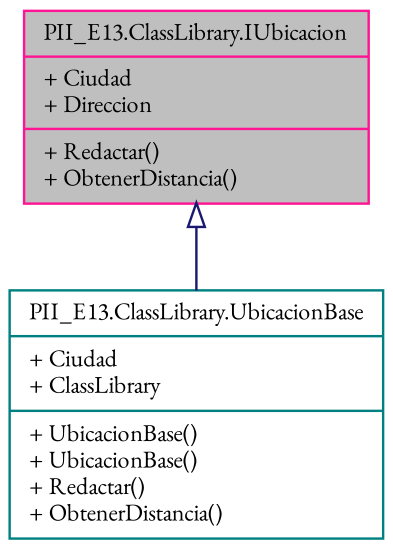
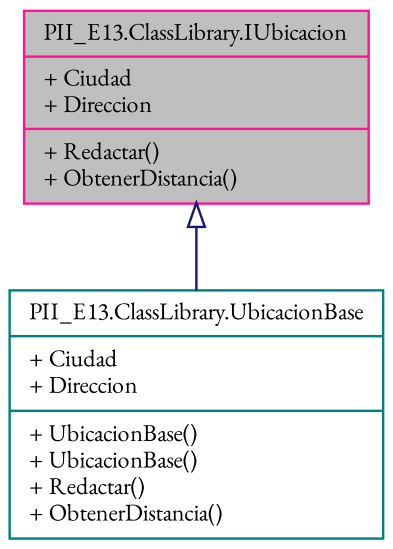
(95, 386) -> (84, 386)
